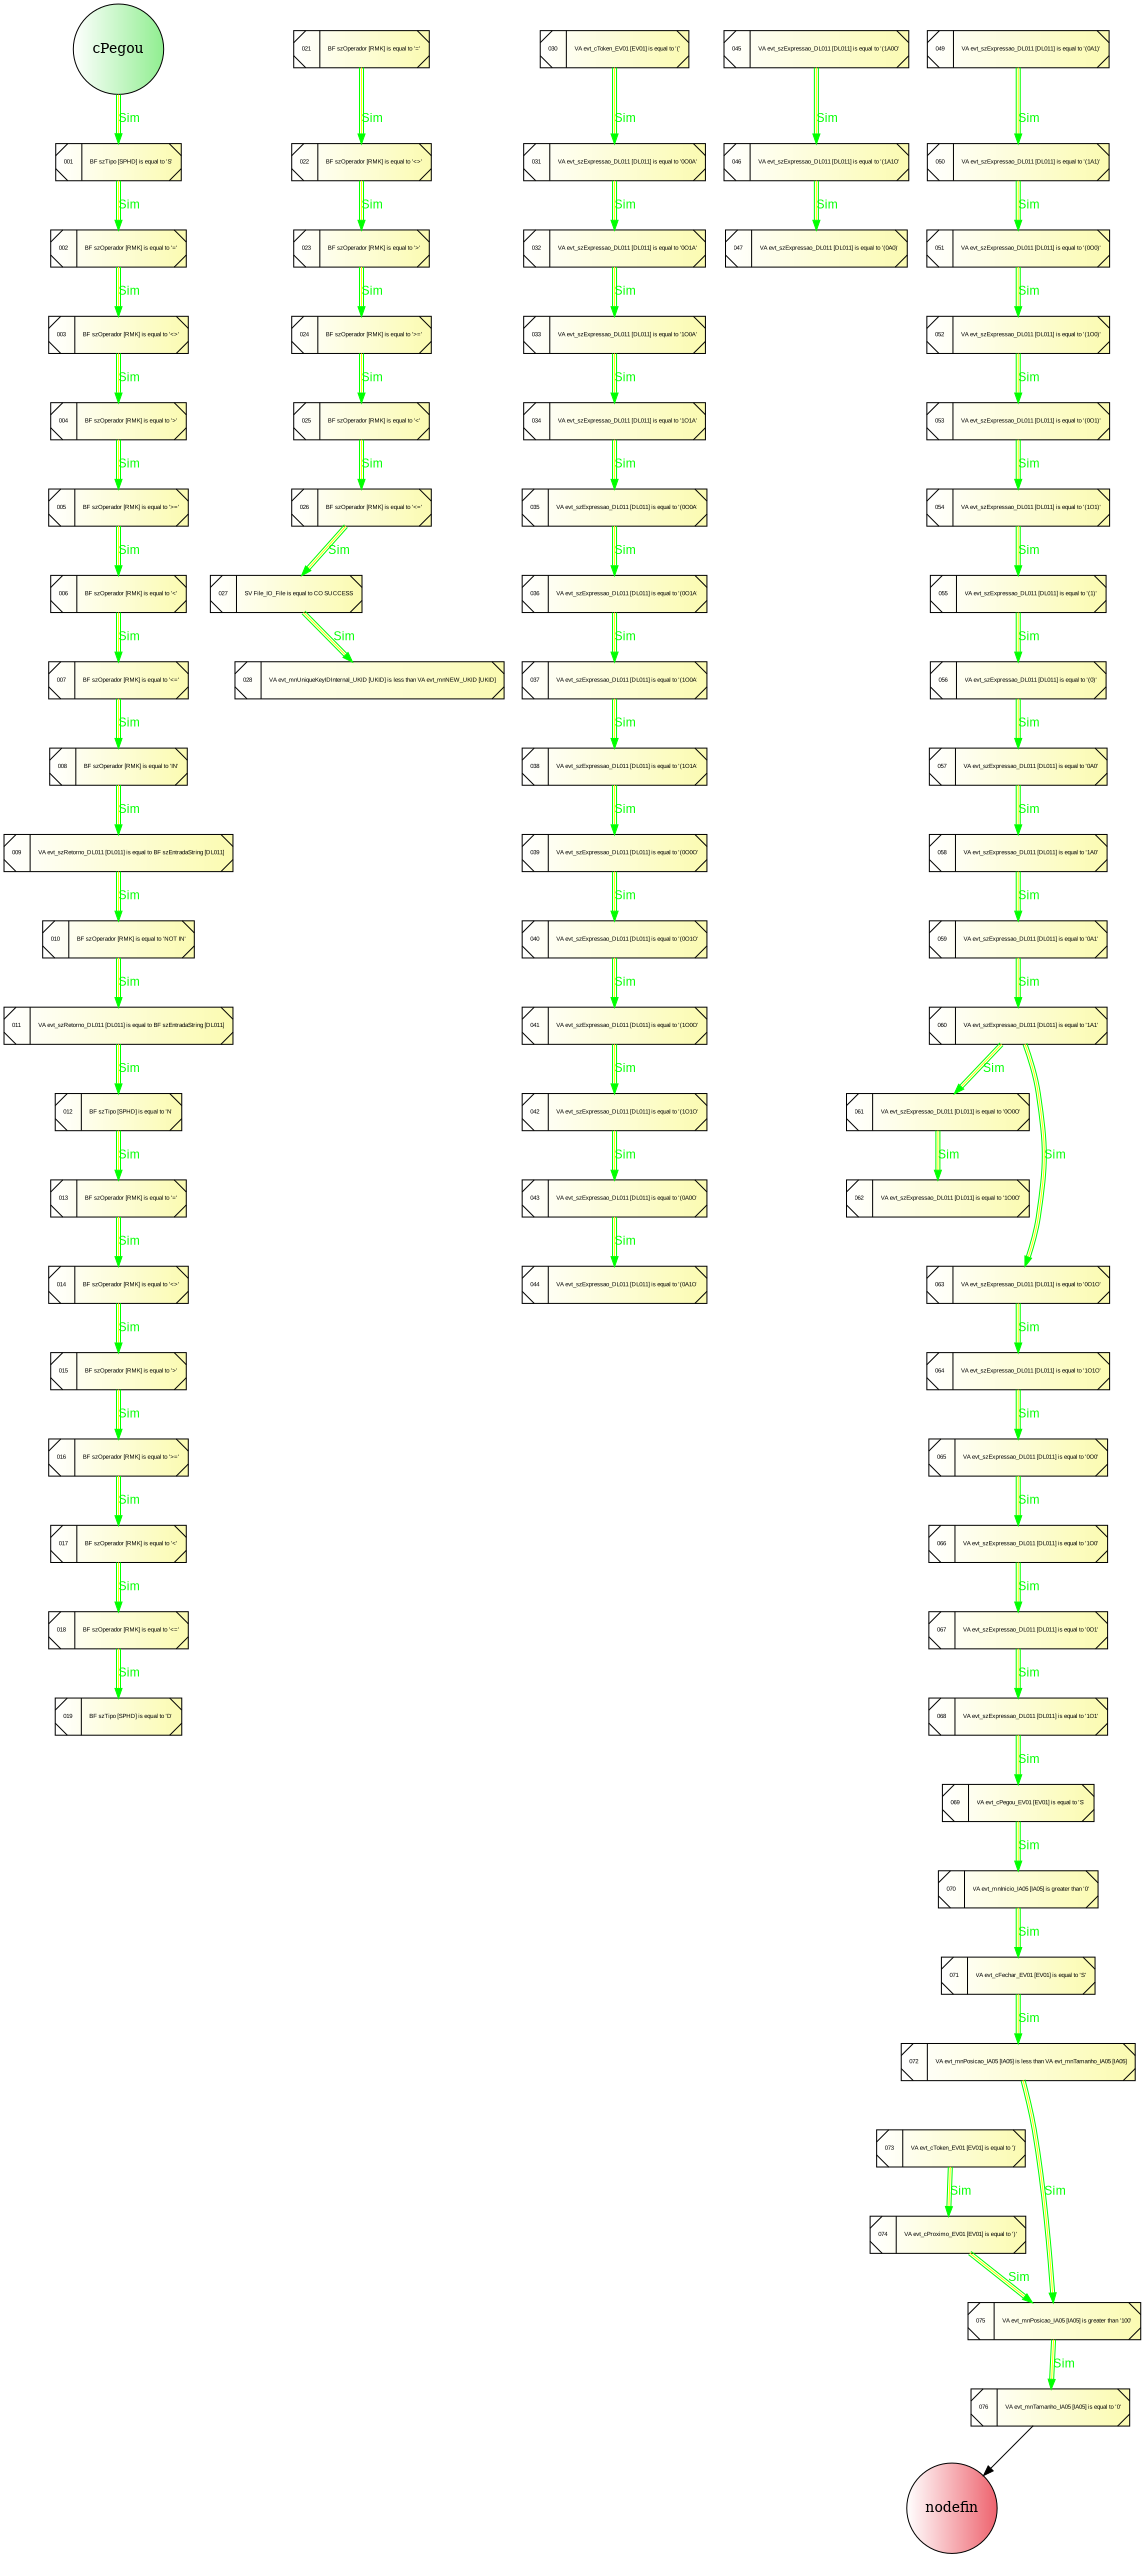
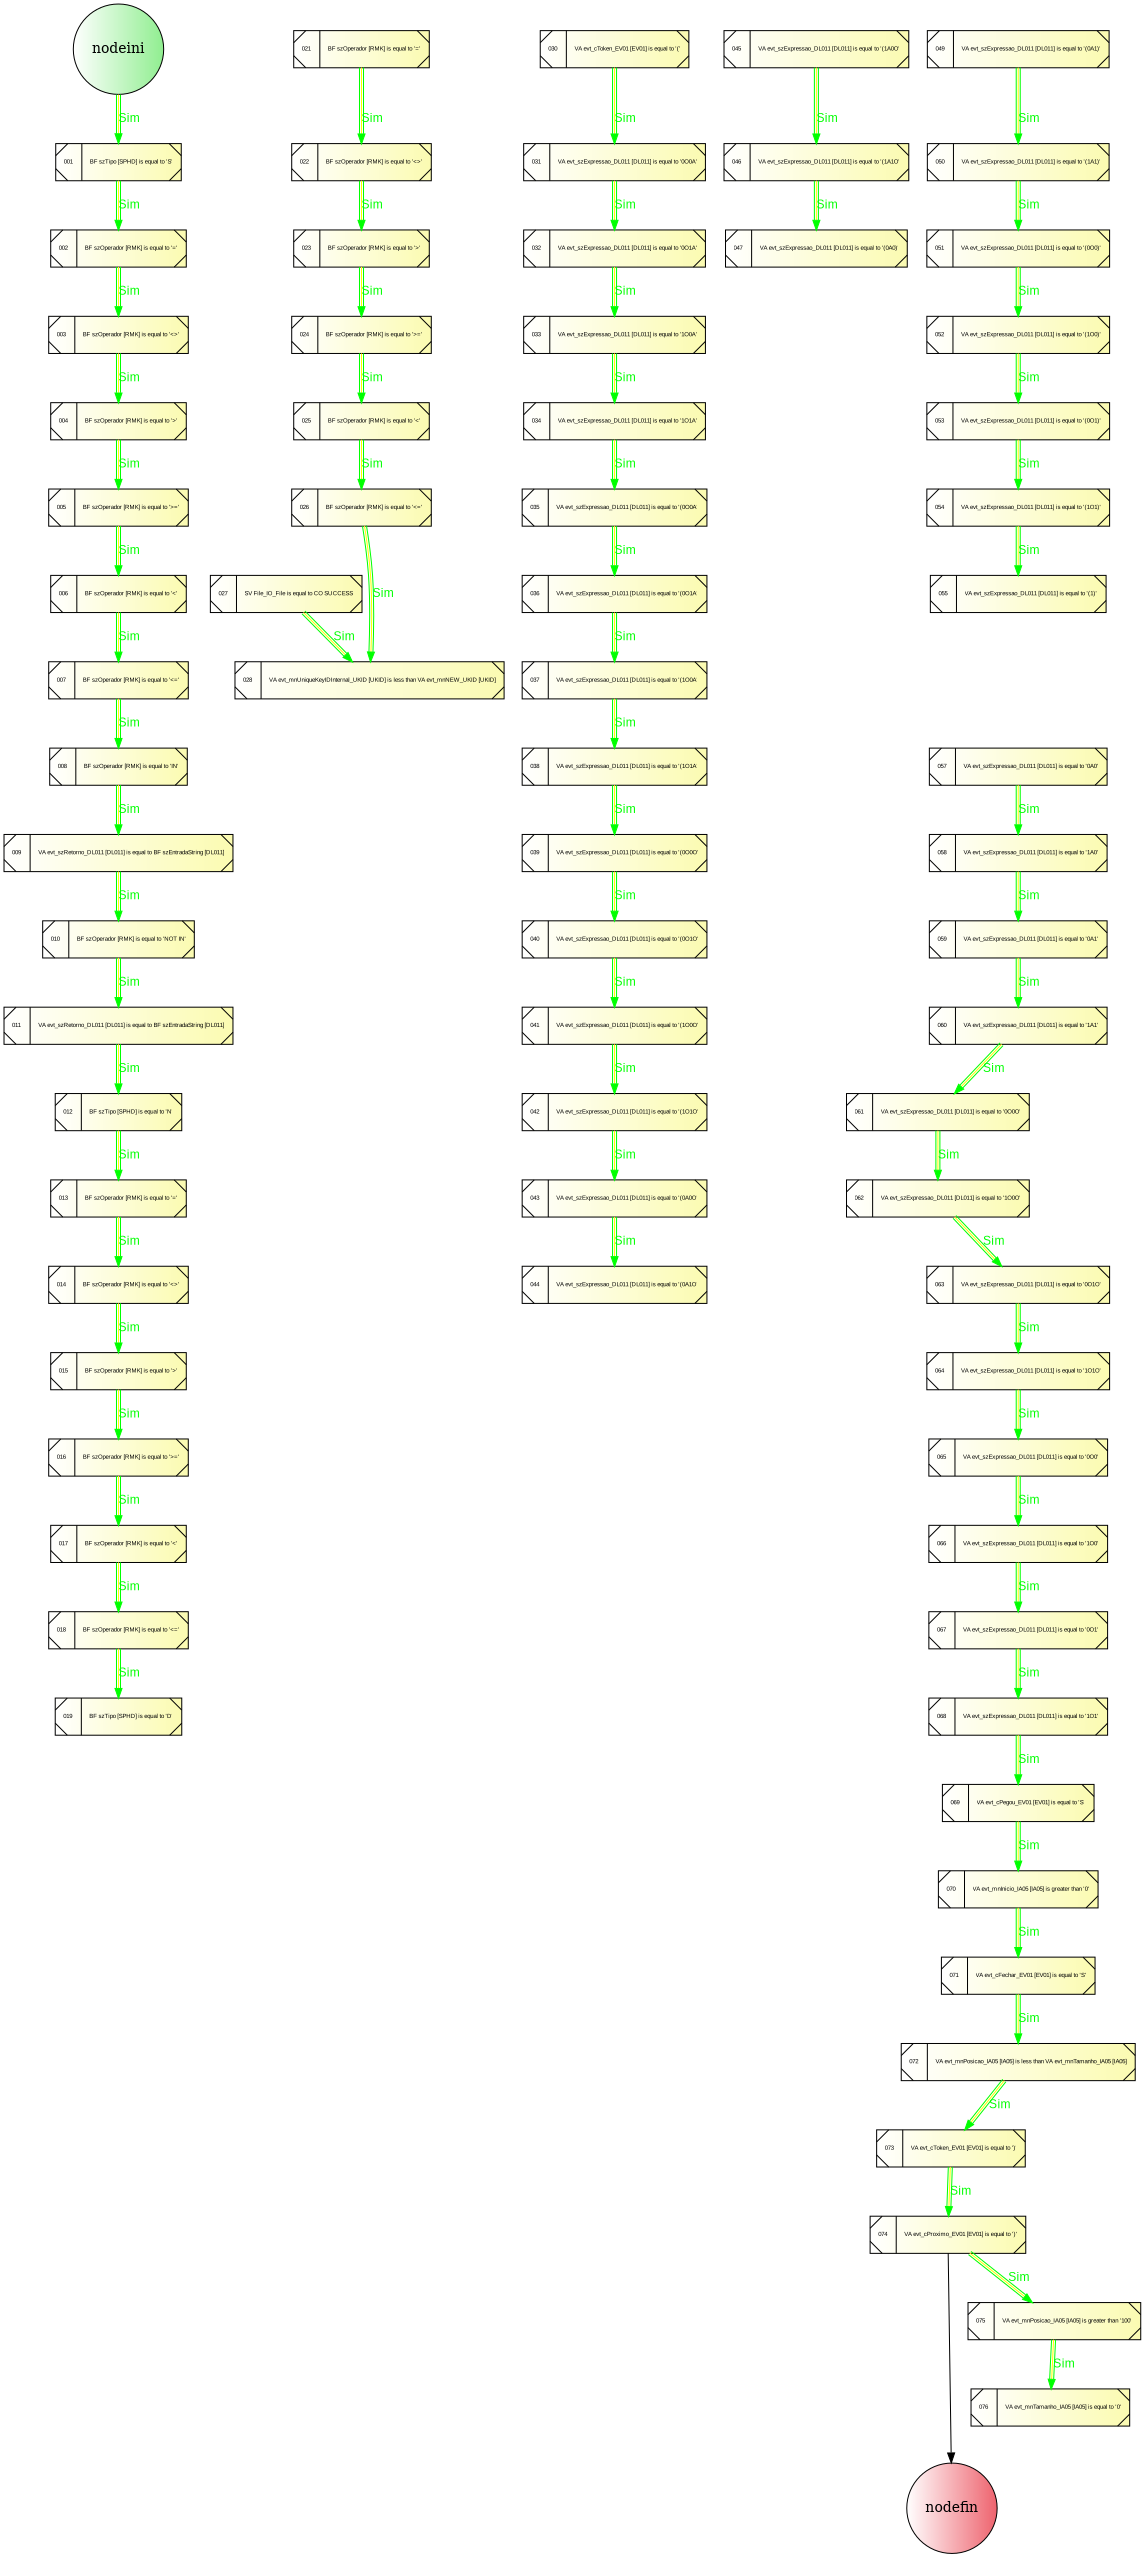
(118, 49) -> (118, 49)
(327, 547) -> (371, 589)
(1018, 680) -> none
(1044, 1150) -> (975, 1238)
(1042, 2186) -> (988, 2101)
(1012, 2447) -> (950, 2353)
